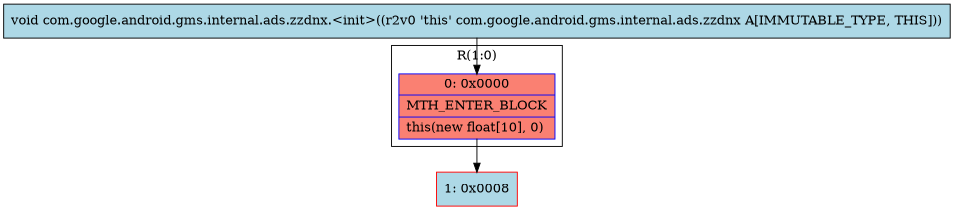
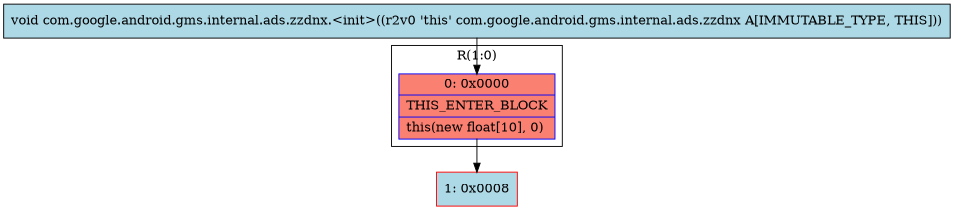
(477, 106) -> (477, 106)
